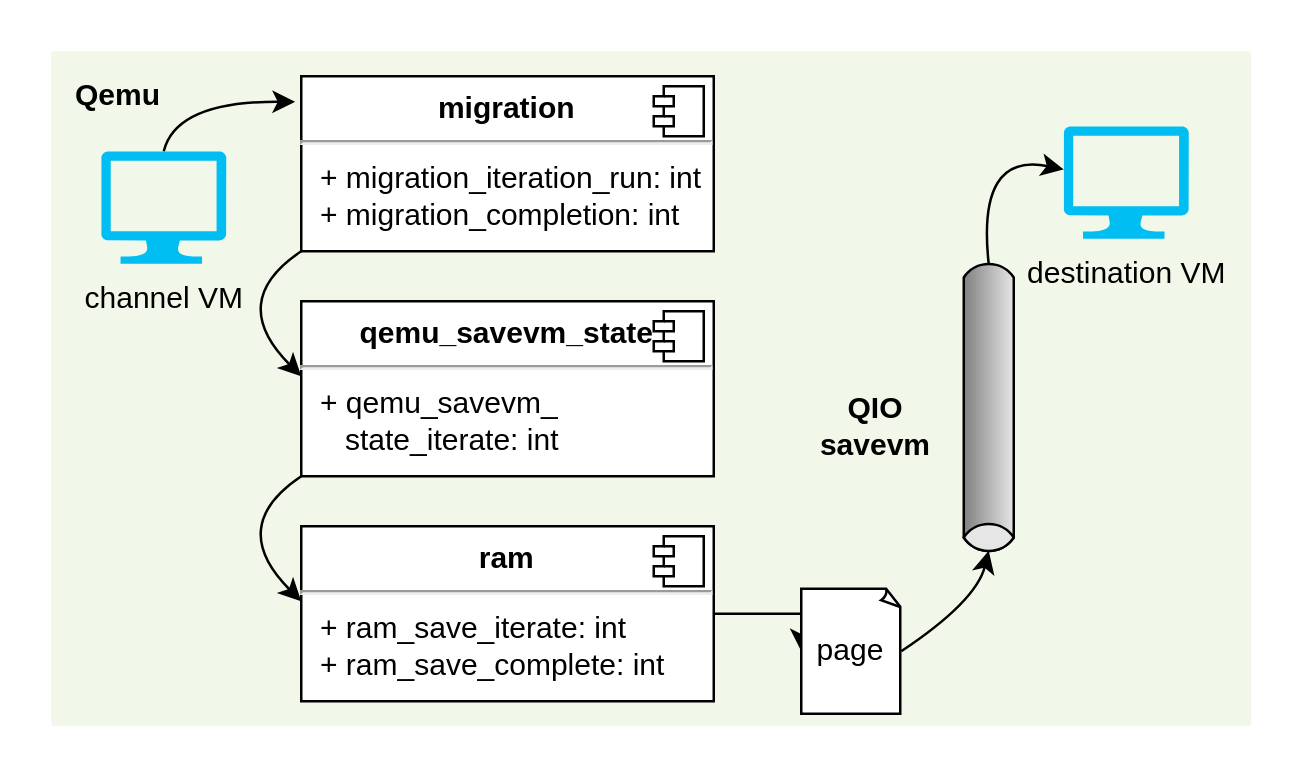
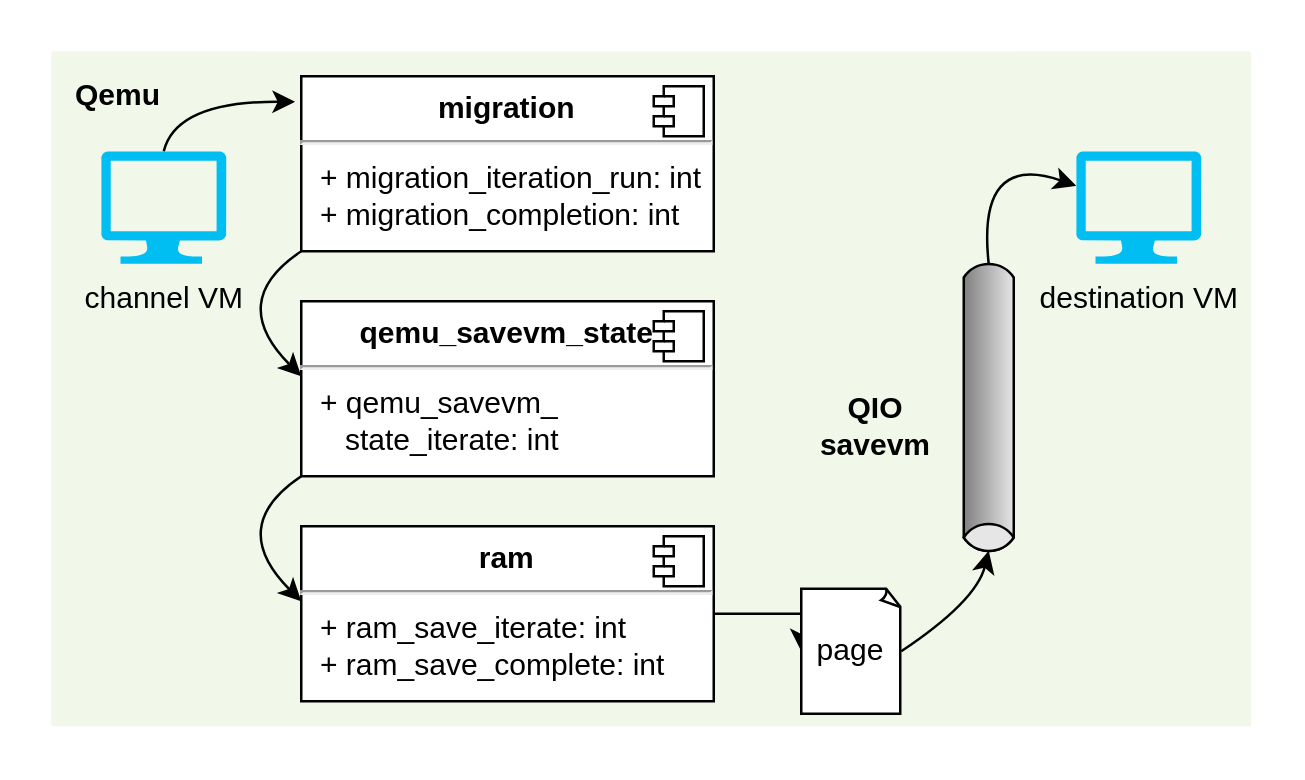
(1126, 183) -> (1139, 208)
